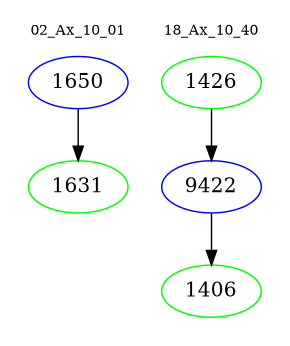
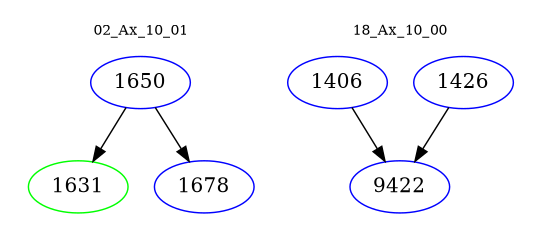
(211, 31) -> (401, 31)
(211, 83) -> (464, 83)
none -> (204, 187)
(211, 232) -> (365, 128)
(211, 291) -> (338, 83)
